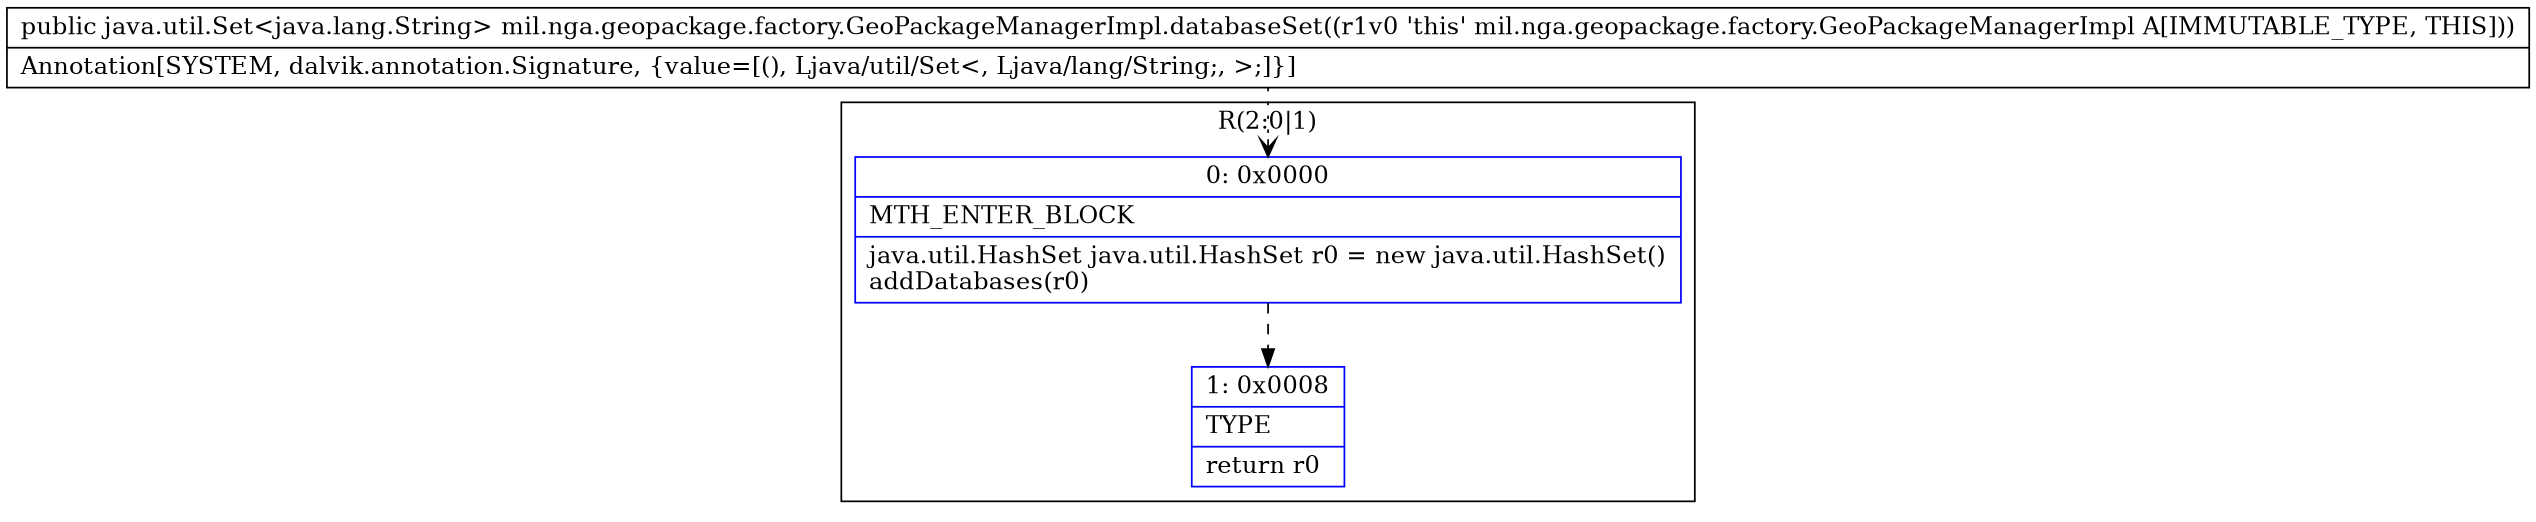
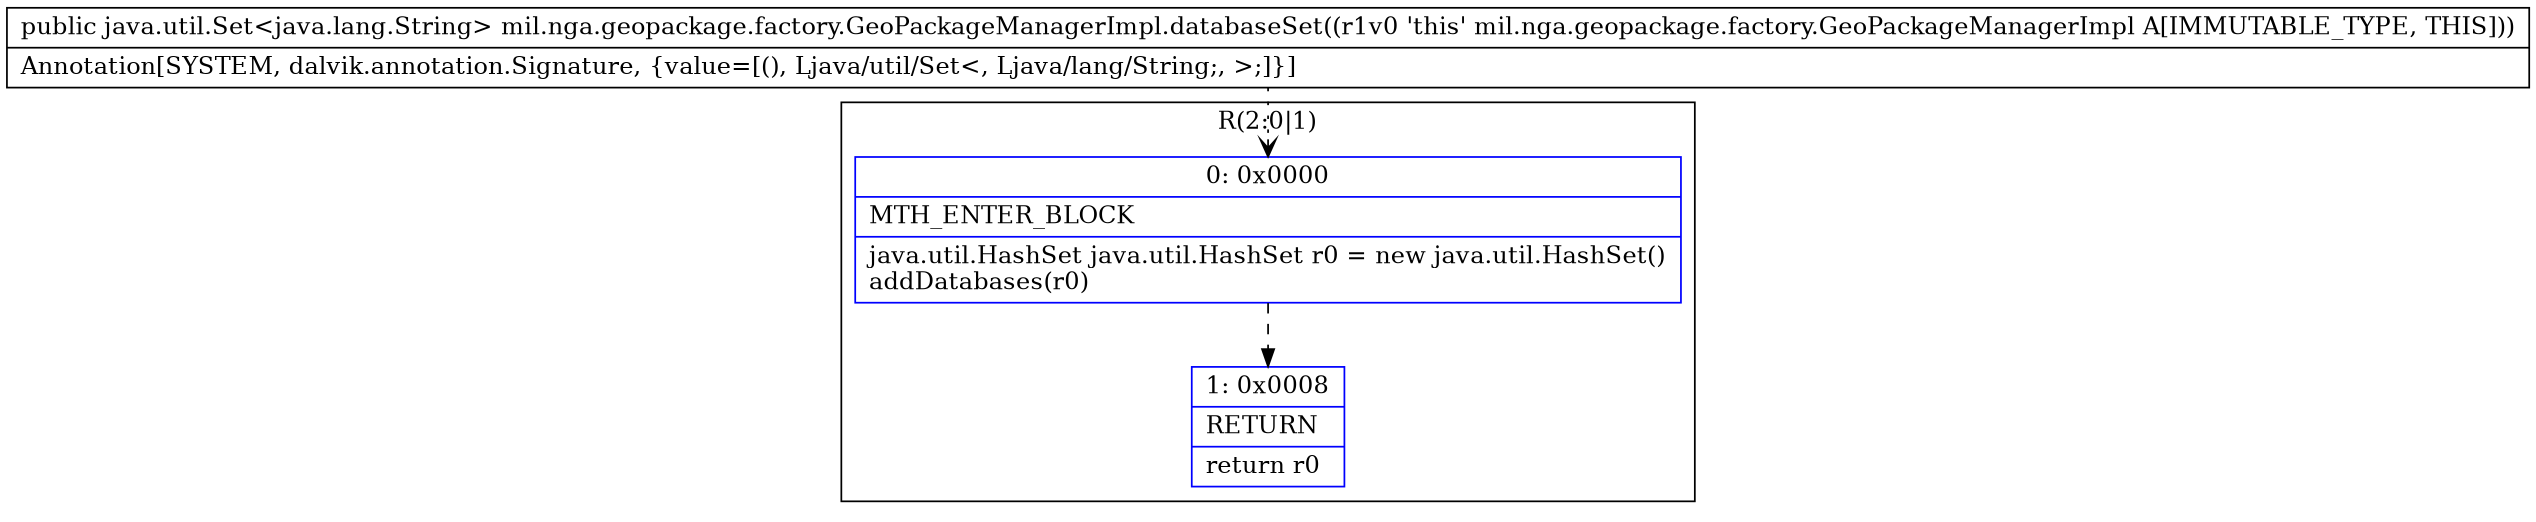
(1239, 426) -> (1262, 426)
